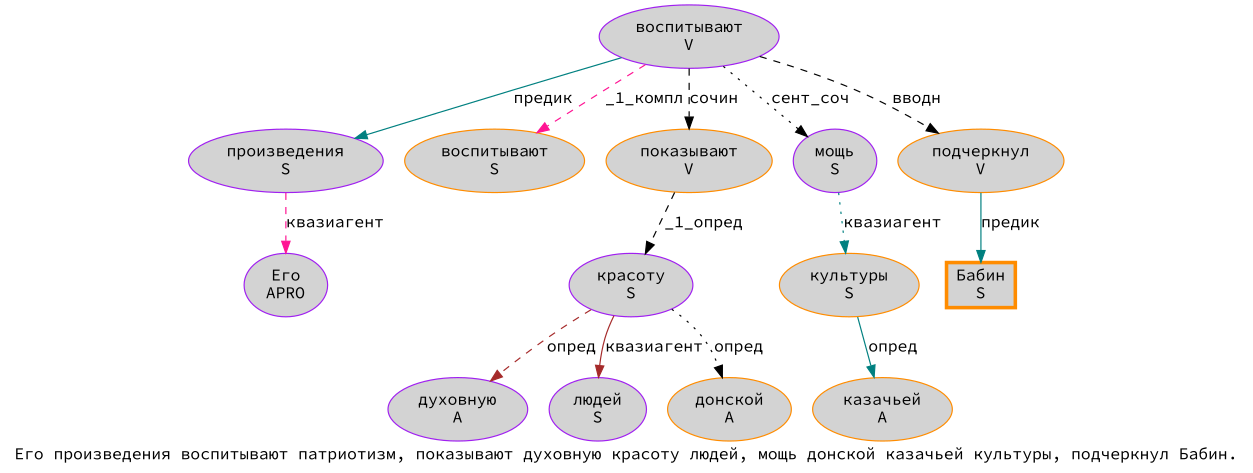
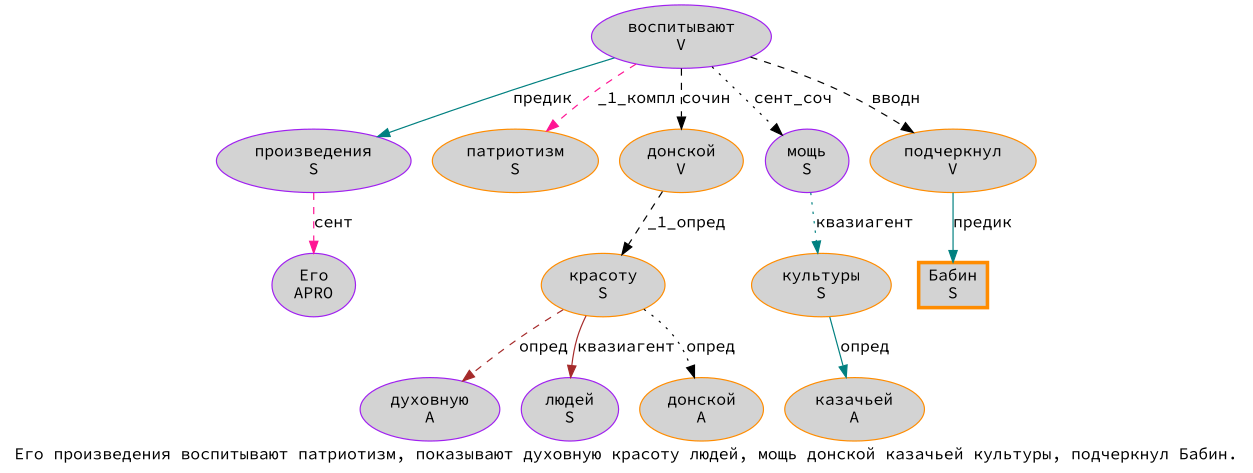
(495, 161) -> (515, 161)
(689, 161) -> (681, 161)
(335, 223) -> (334, 223)
(631, 285) -> (603, 285)
